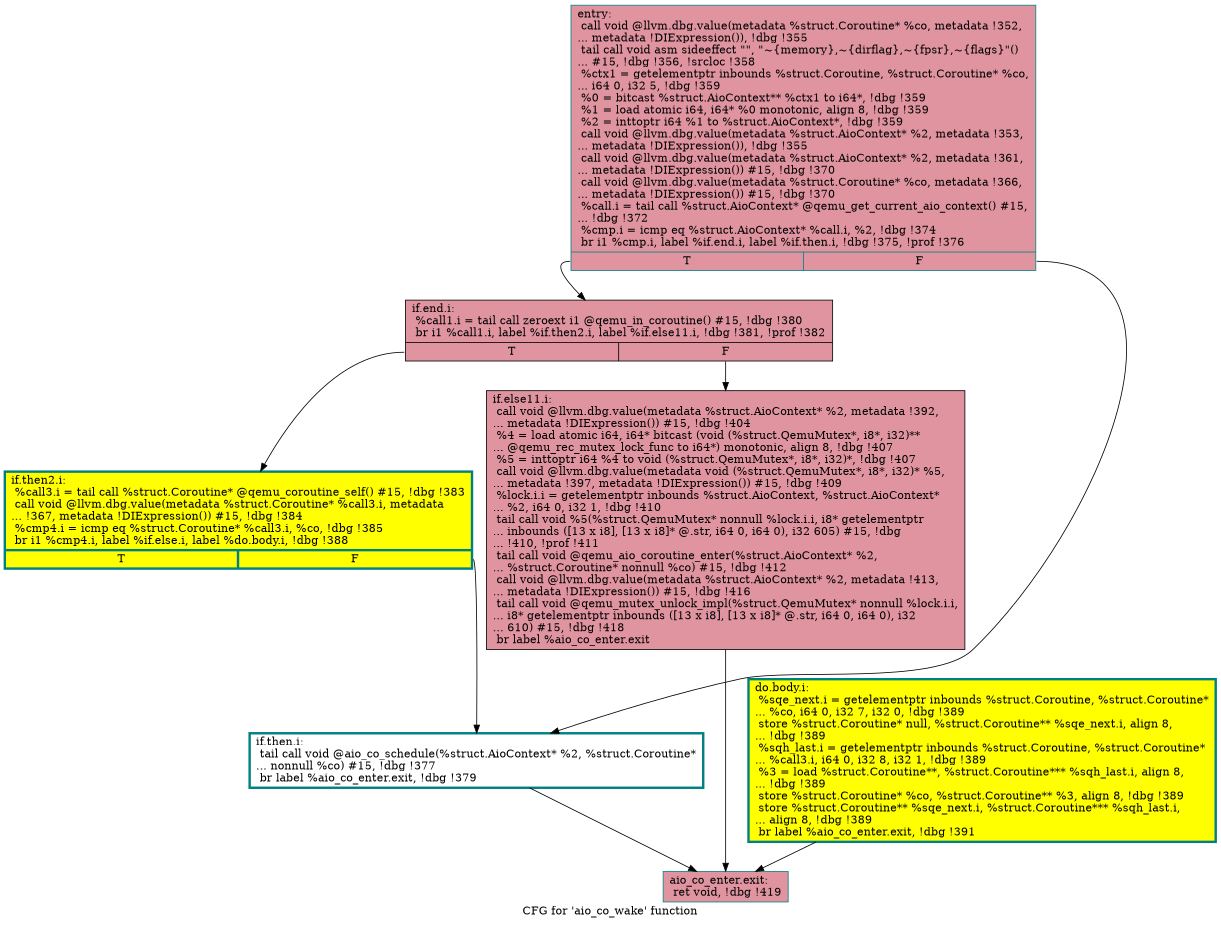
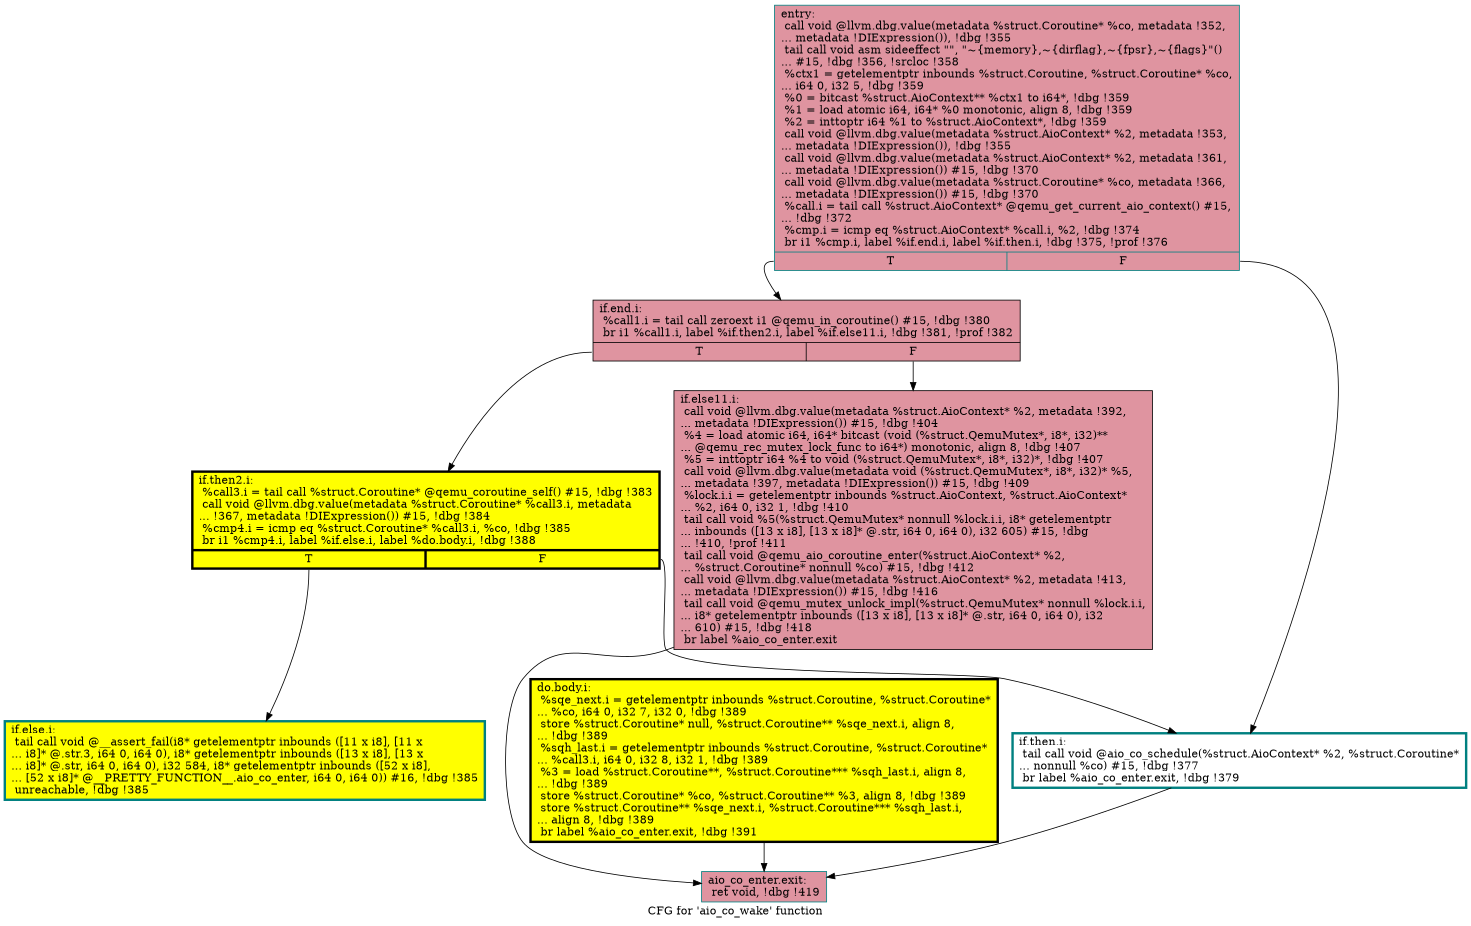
(238, 520) -> (426, 520)
none -> (245, 761)
(982, 761) -> (764, 761)
